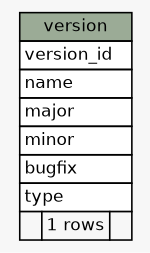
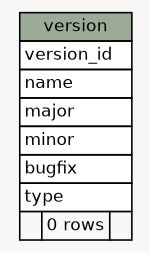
(76, 225) -> (76, 225)
